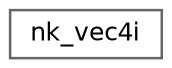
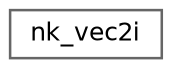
(86, 34) -> (86, 34)
